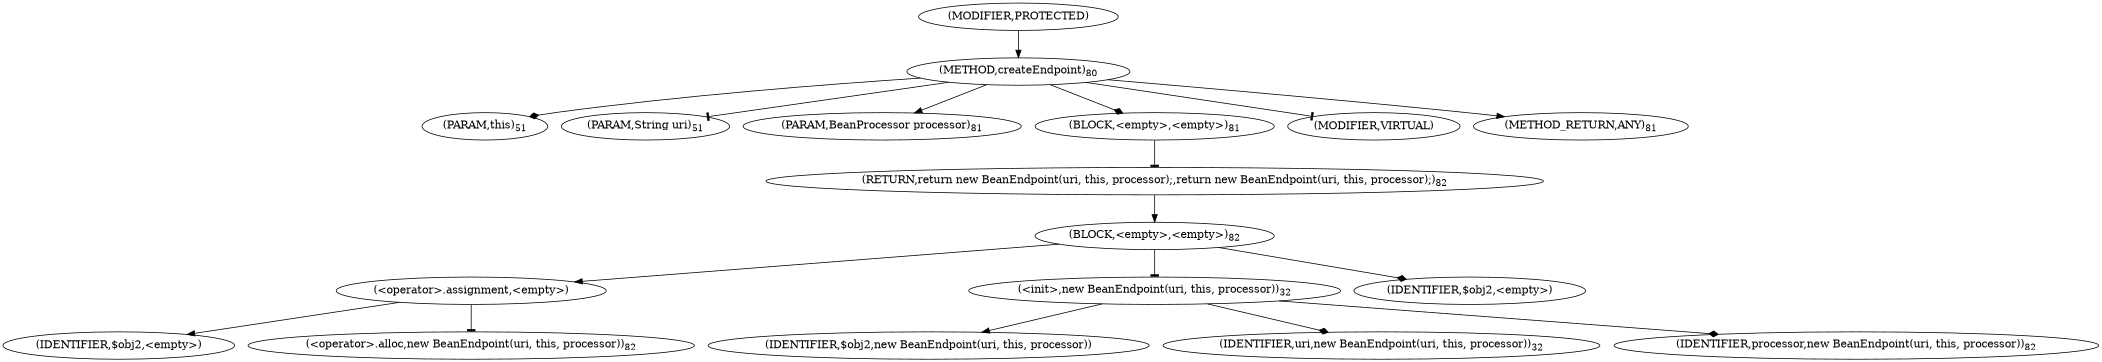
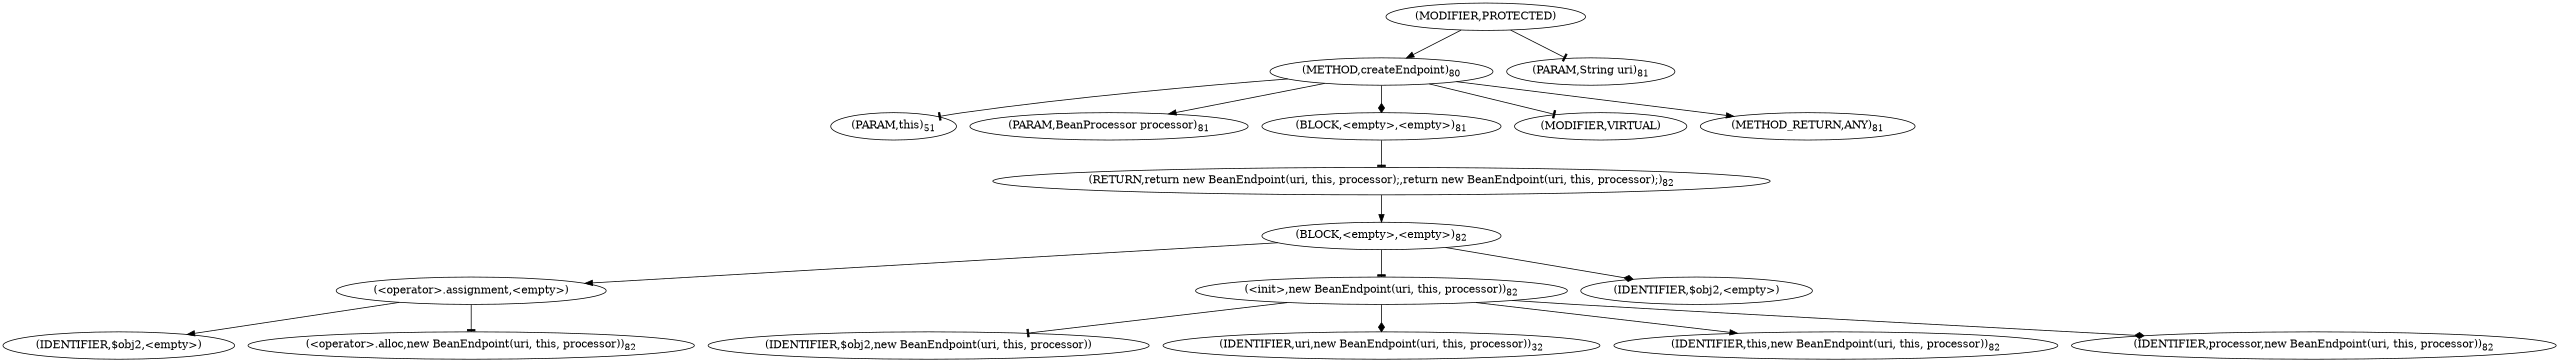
(729, 93) -> (1115, 94)
(830, 99) -> (1537, 43)
(698, 125) -> (1643, 70)
(1286, 290) -> (1512, 290)
(1046, 317) -> (1159, 318)
none -> (1836, 346)
